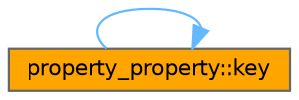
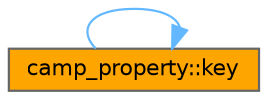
(149, 70) -> (134, 70)
